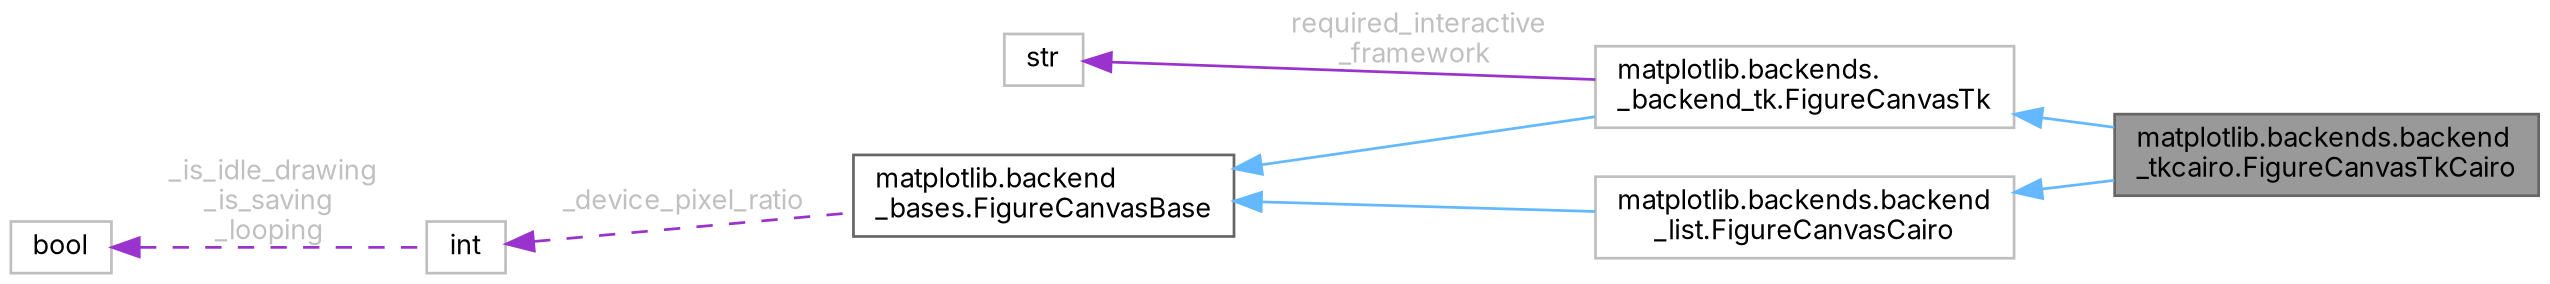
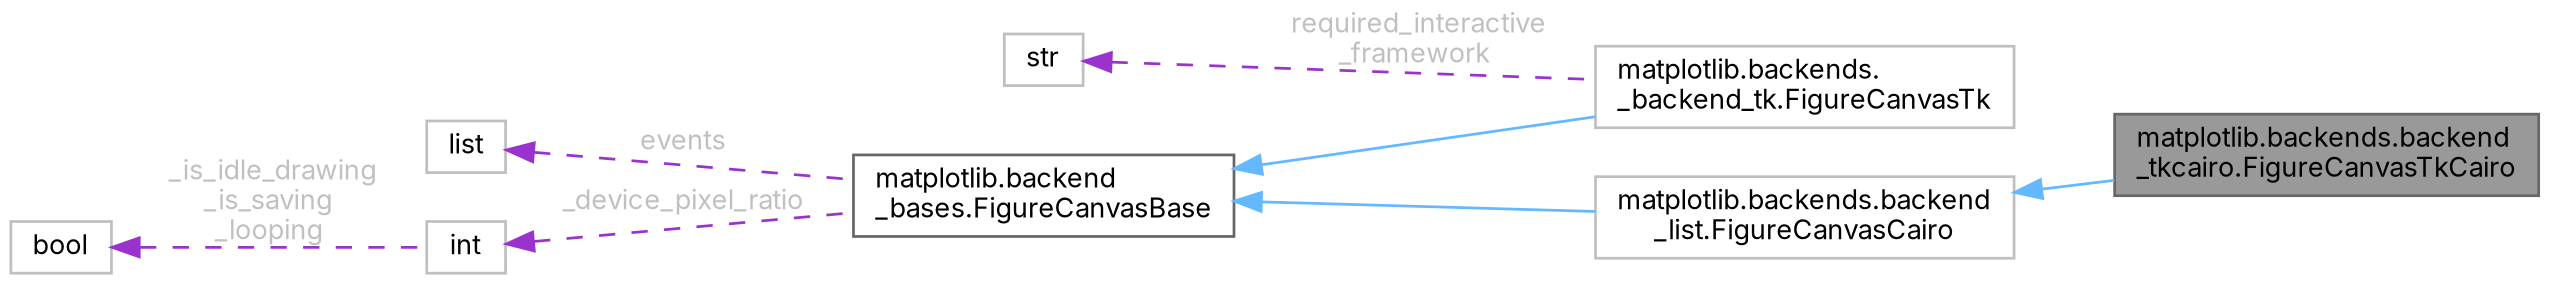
(1353, 71) -> (1353, 71)
(2078, 123) -> none
none -> (466, 147)
